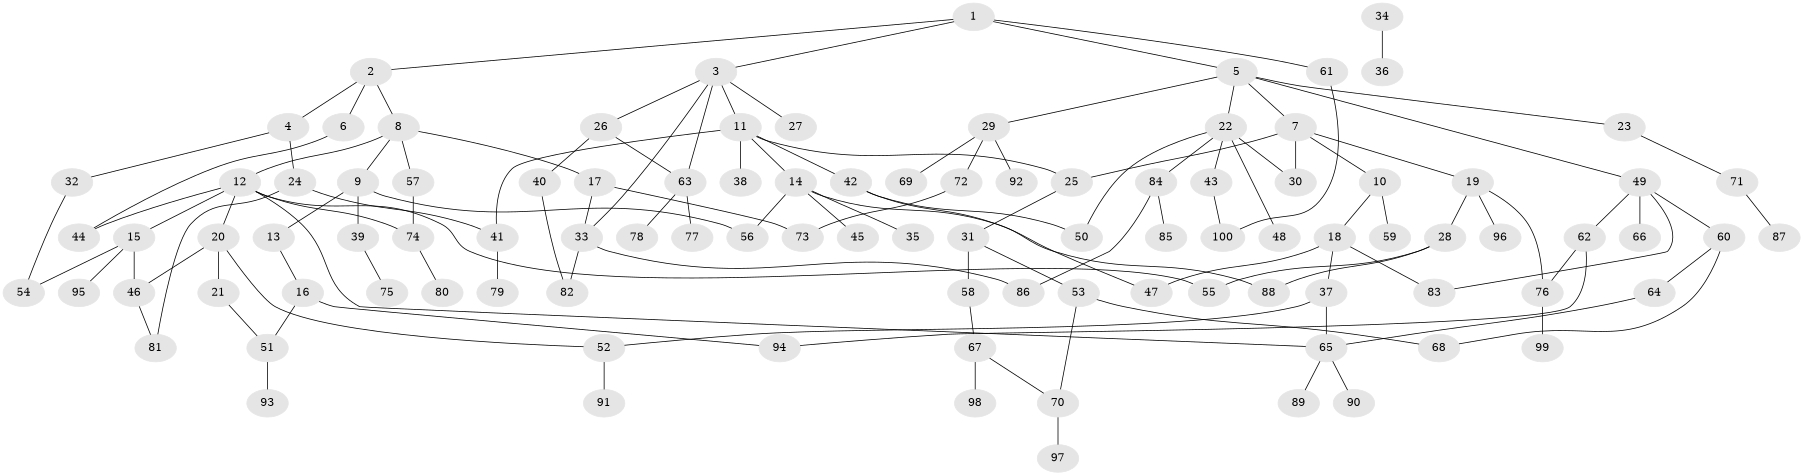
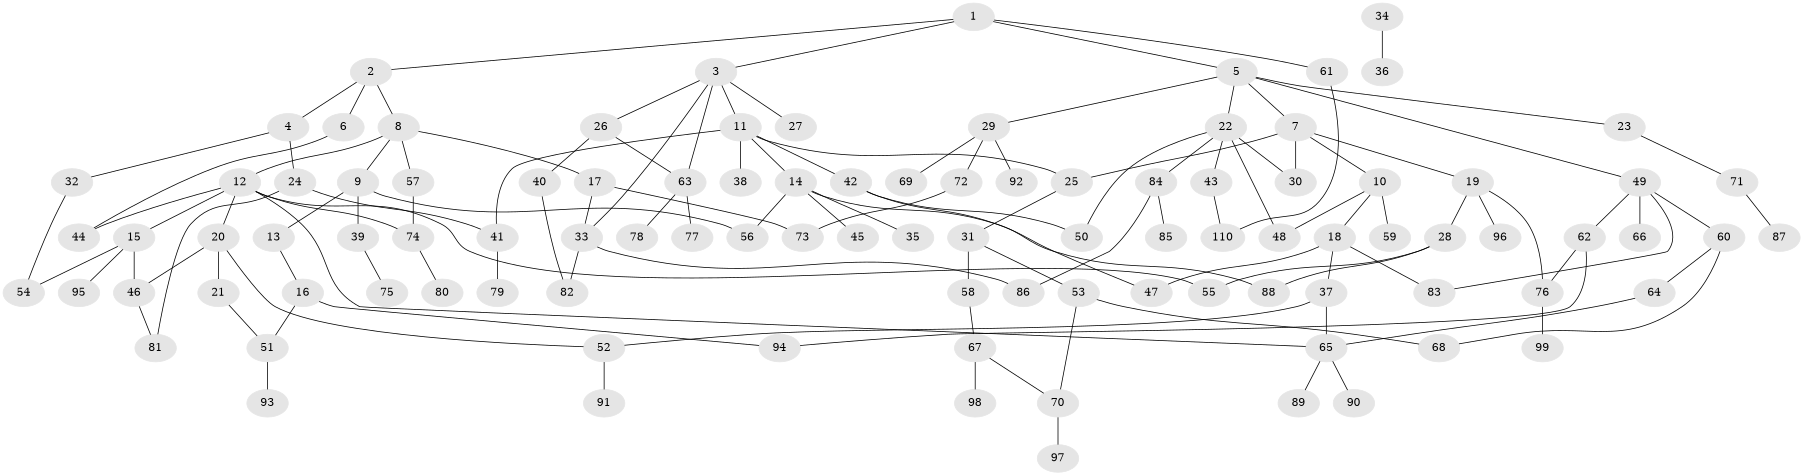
none -> (1330, 210)
(1223, 238) -> (1223, 238)
